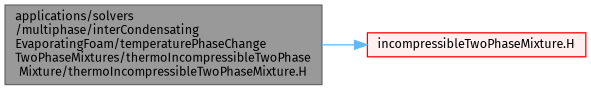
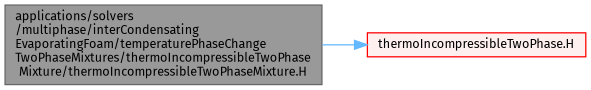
(477, 45) -> (477, 45)
